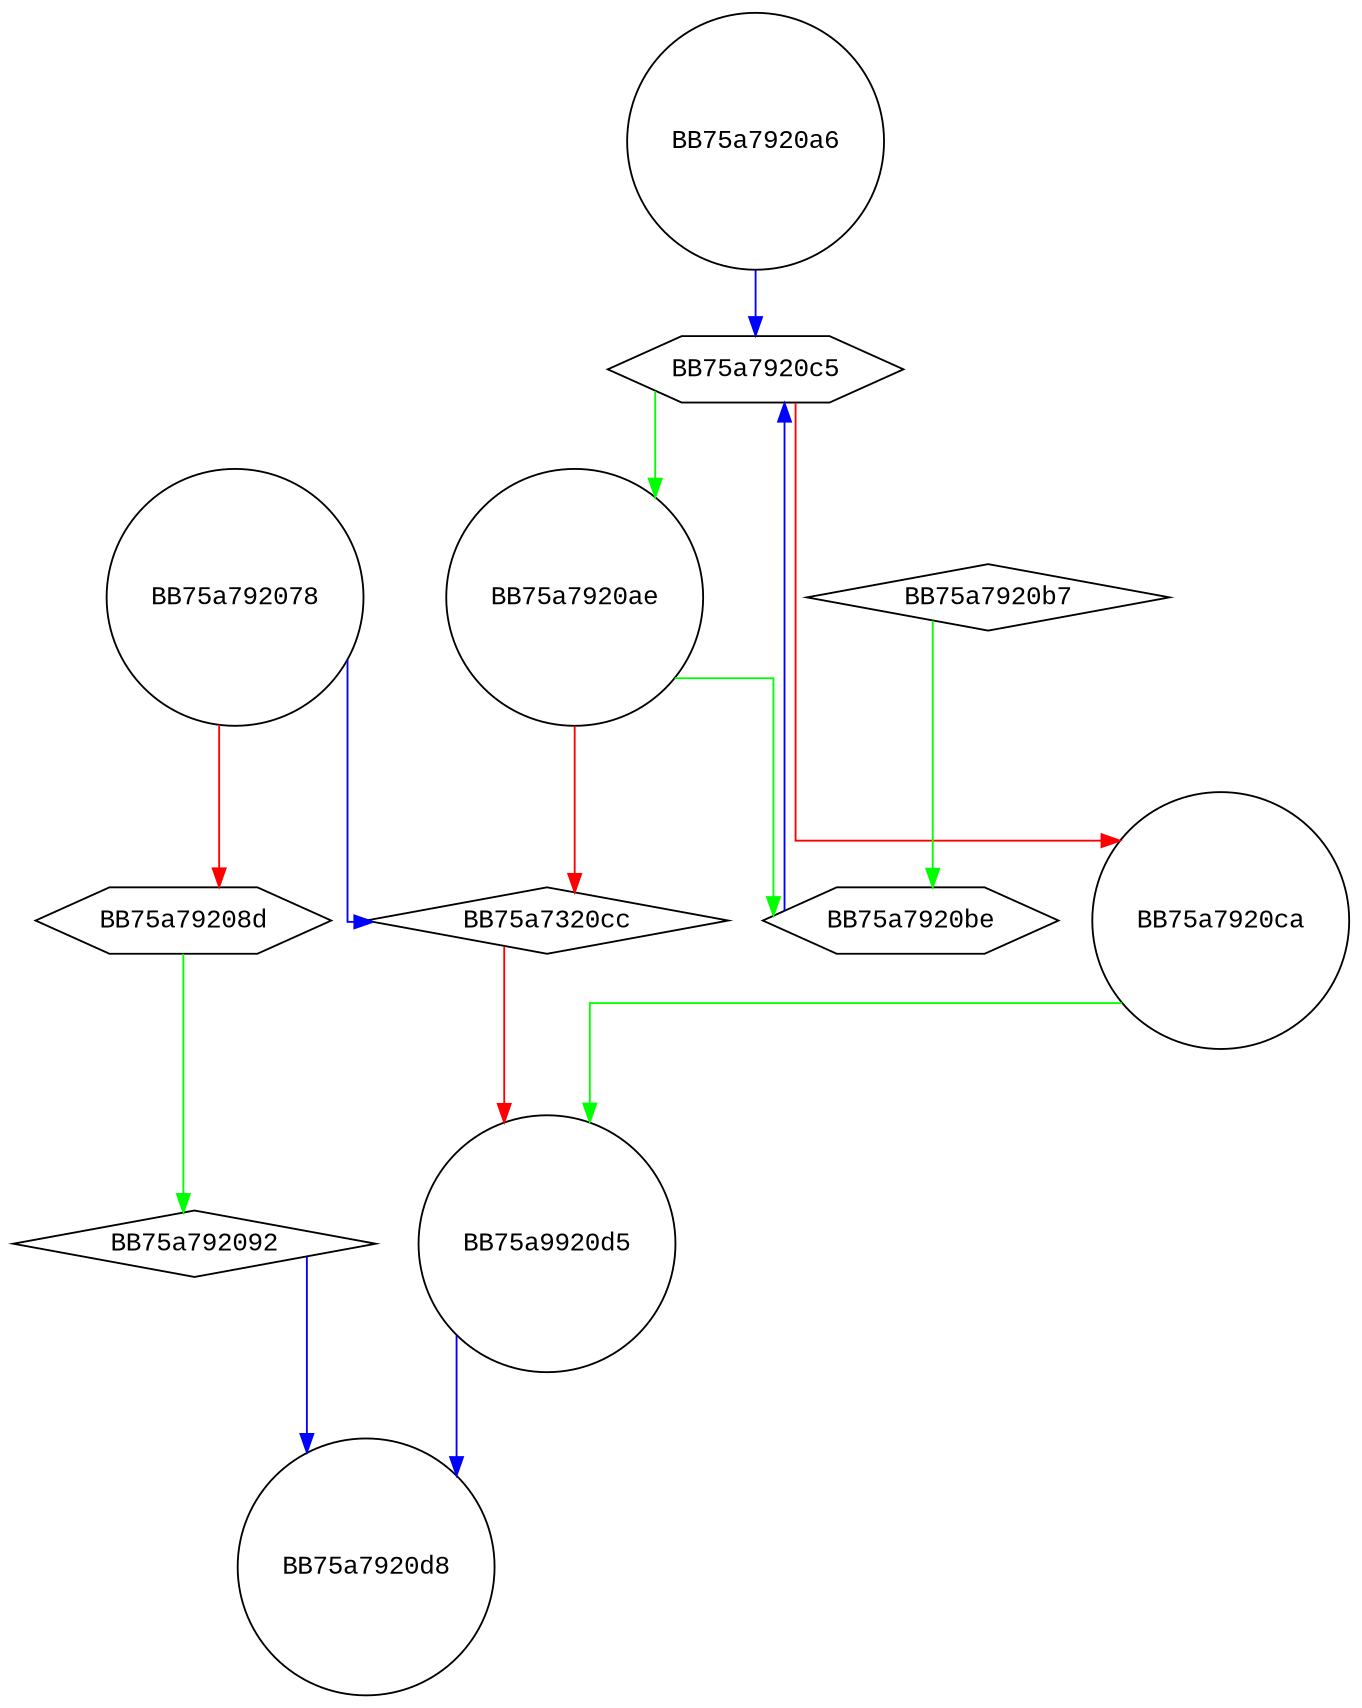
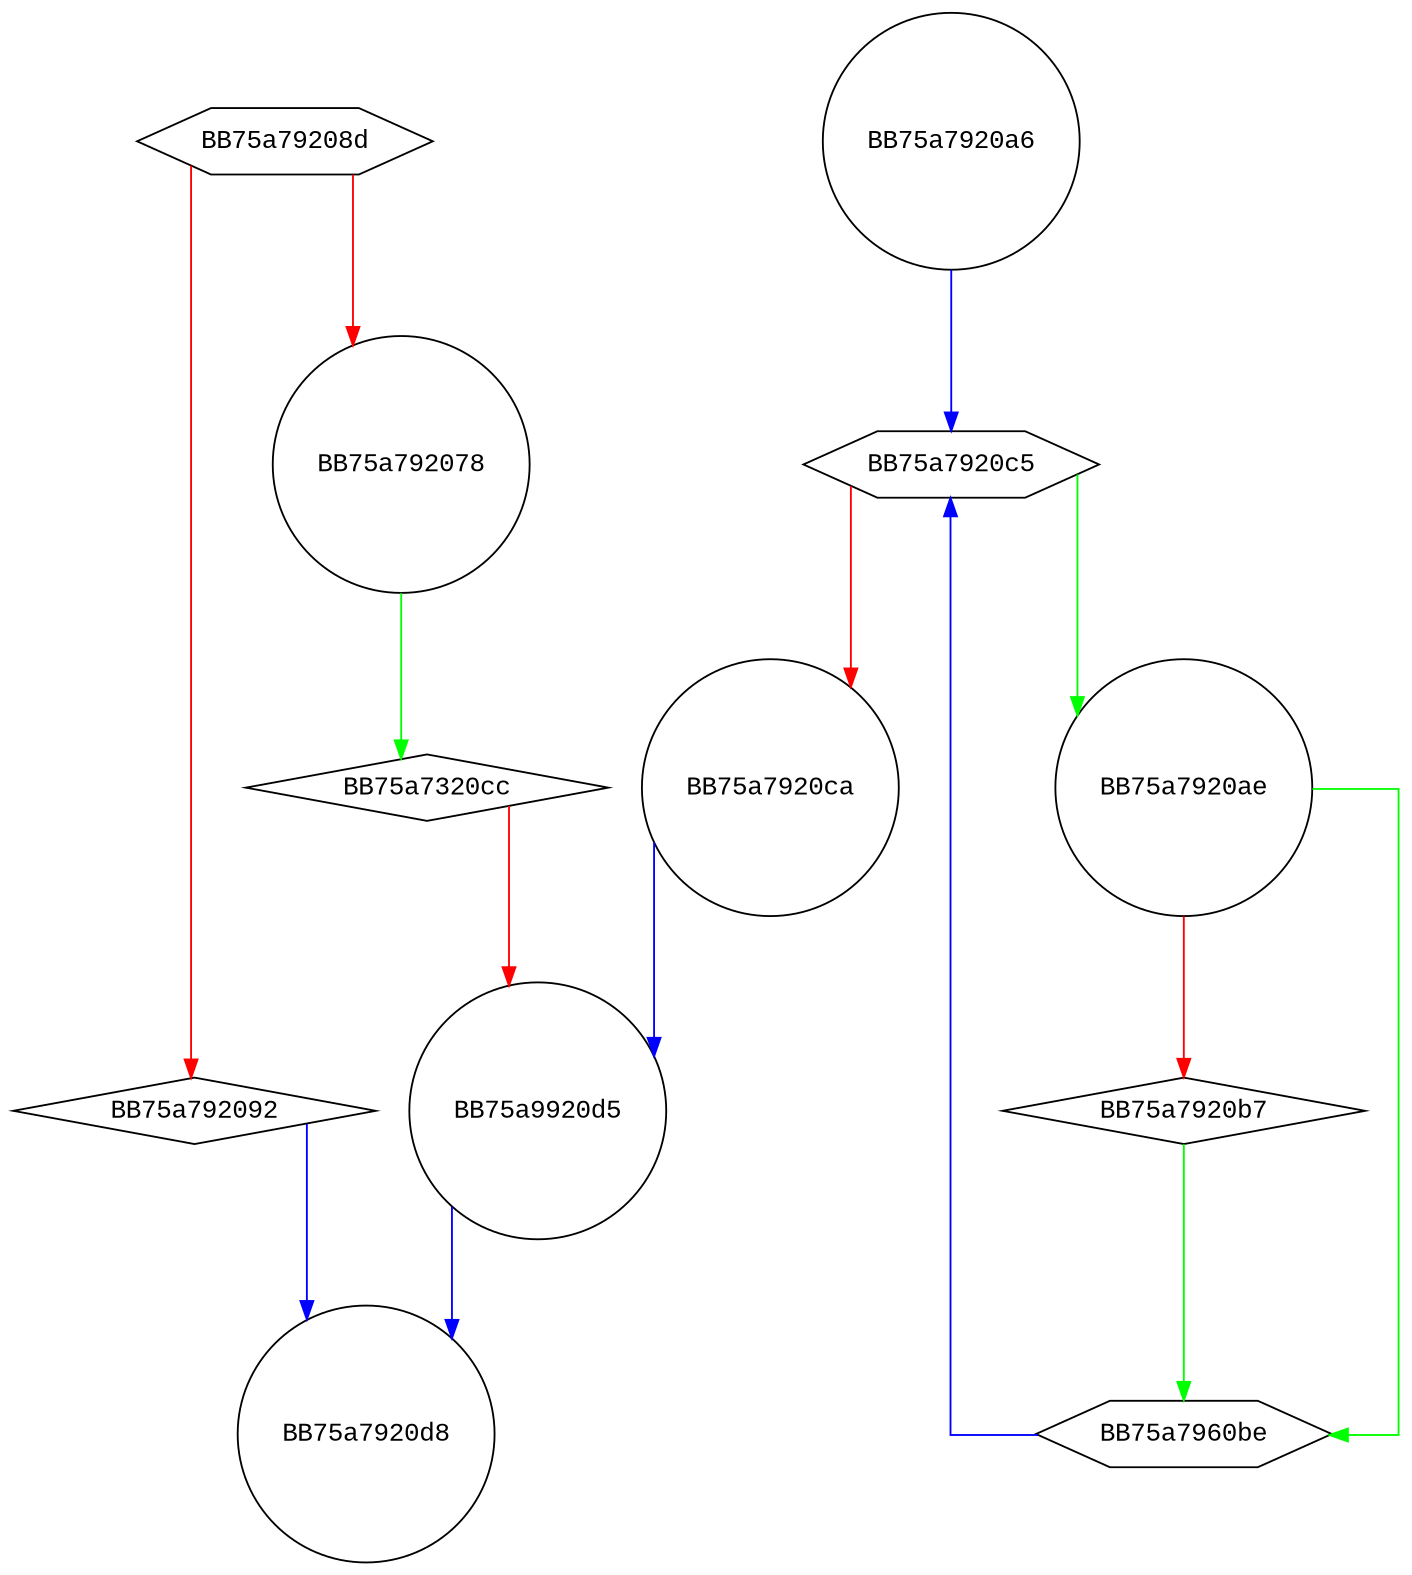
(348, 794) -> (401, 667)
(219, 797) -> (353, 251)
(575, 800) -> (1184, 988)
(911, 921) -> (1184, 1434)
(806, 1003) -> (654, 940)
(183, 1074) -> (191, 613)
